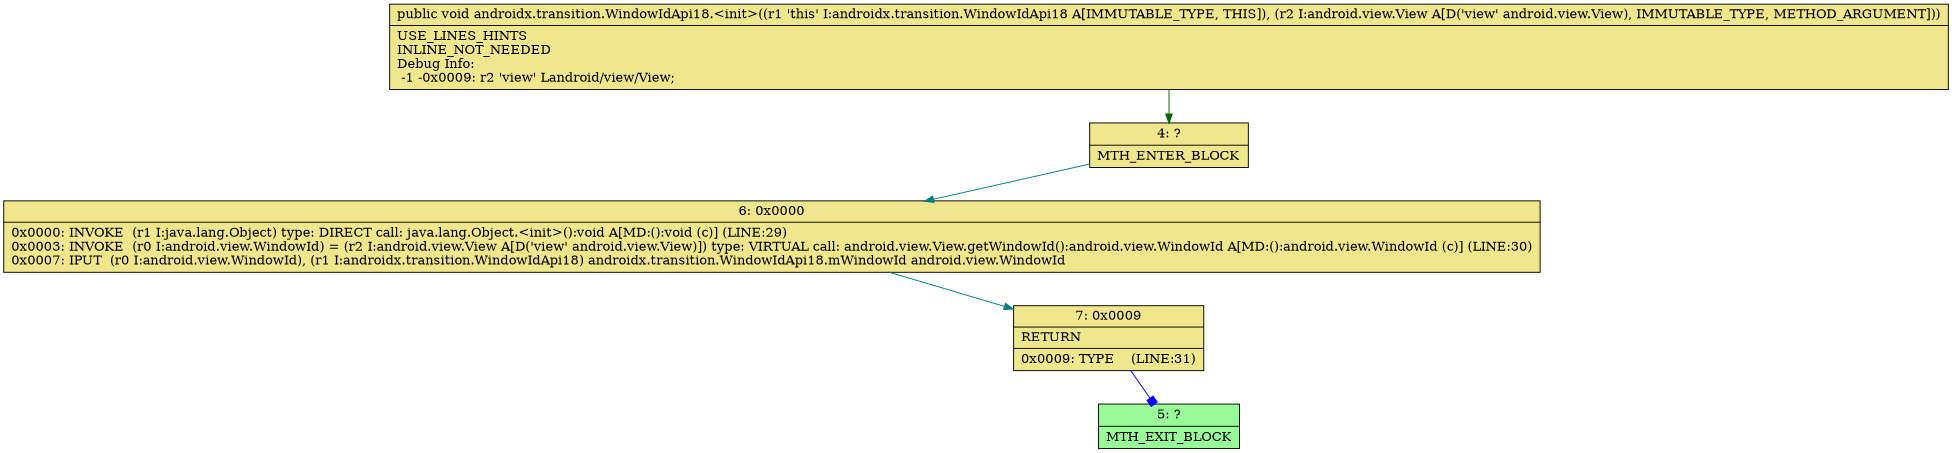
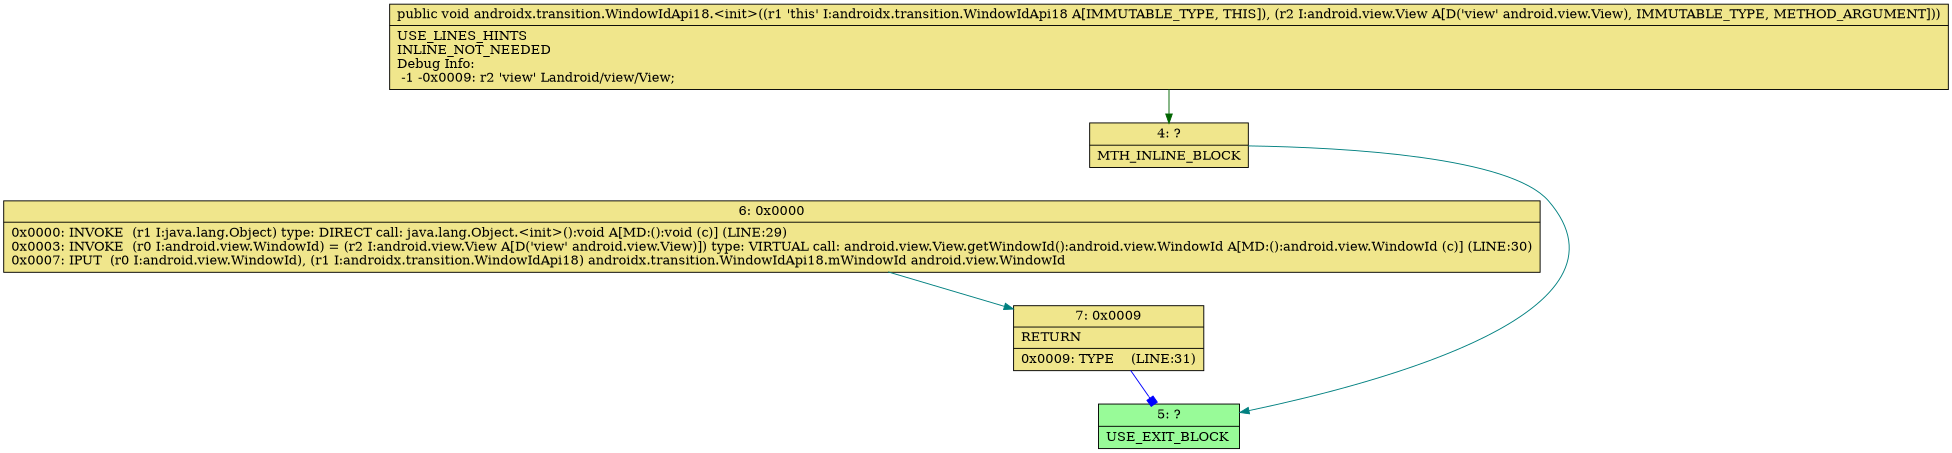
(1169, 156) -> (1169, 156)
(1012, 182) -> (1566, 254)
(1169, 437) -> (1168, 437)
